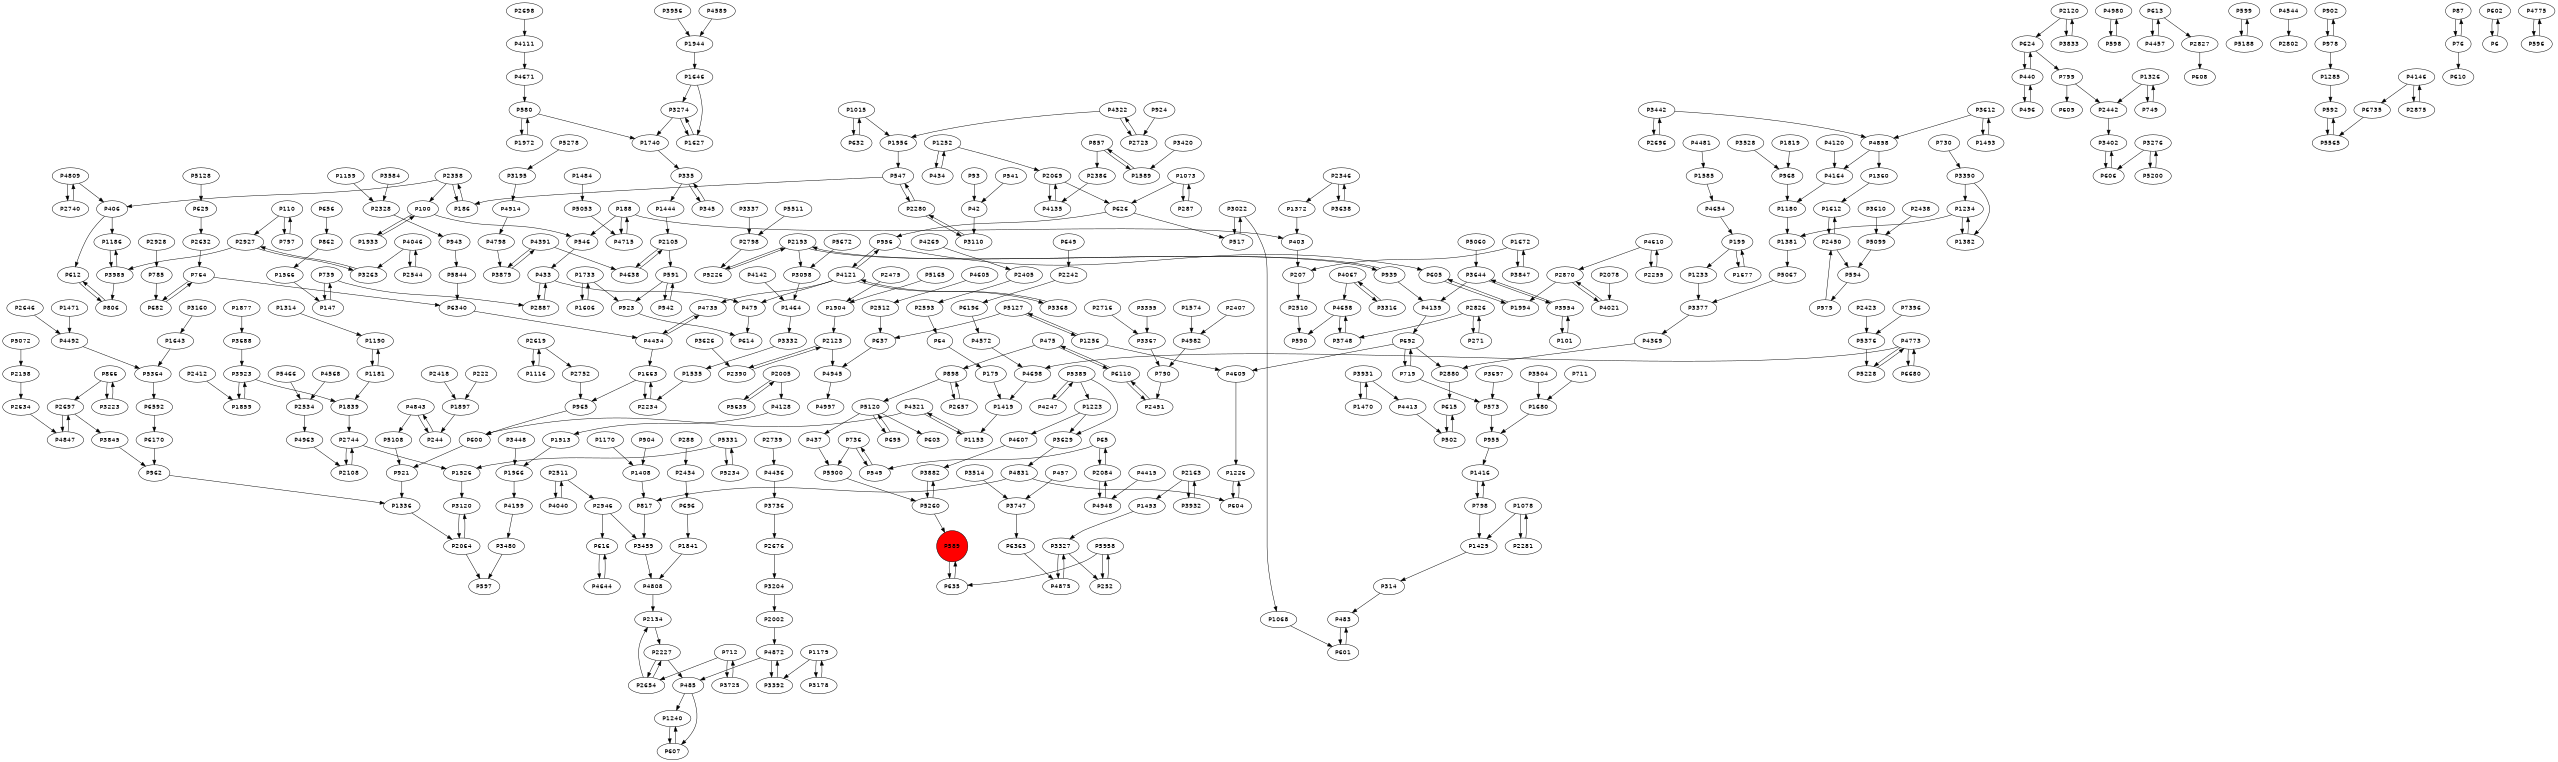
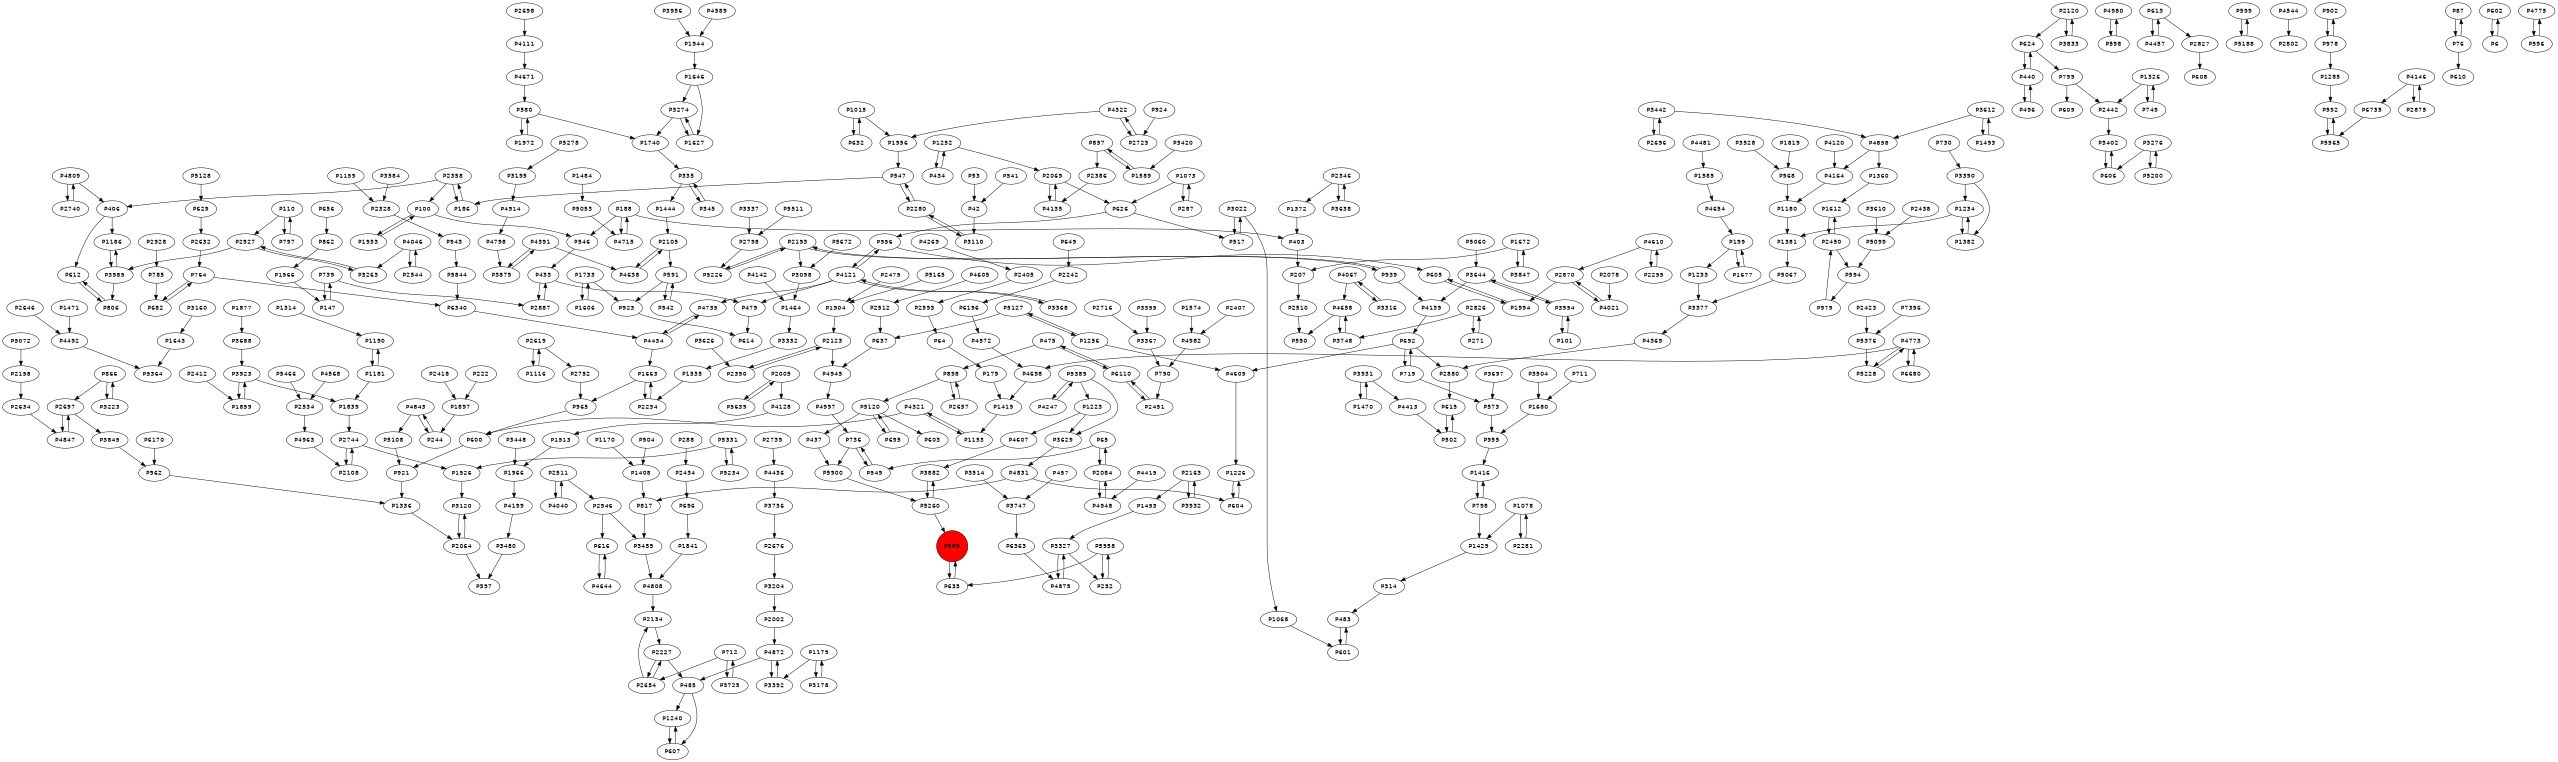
(154, 407) -> none
none -> (837, 420)
